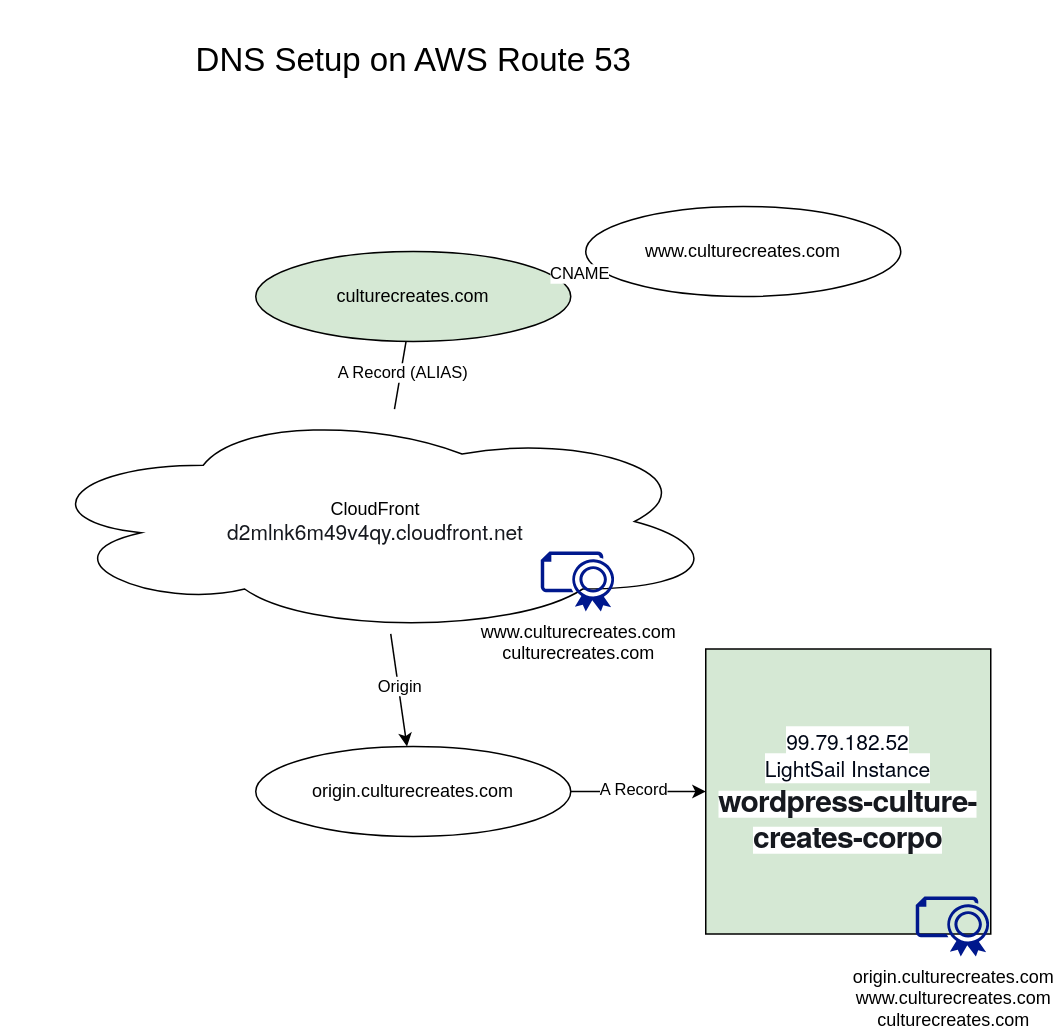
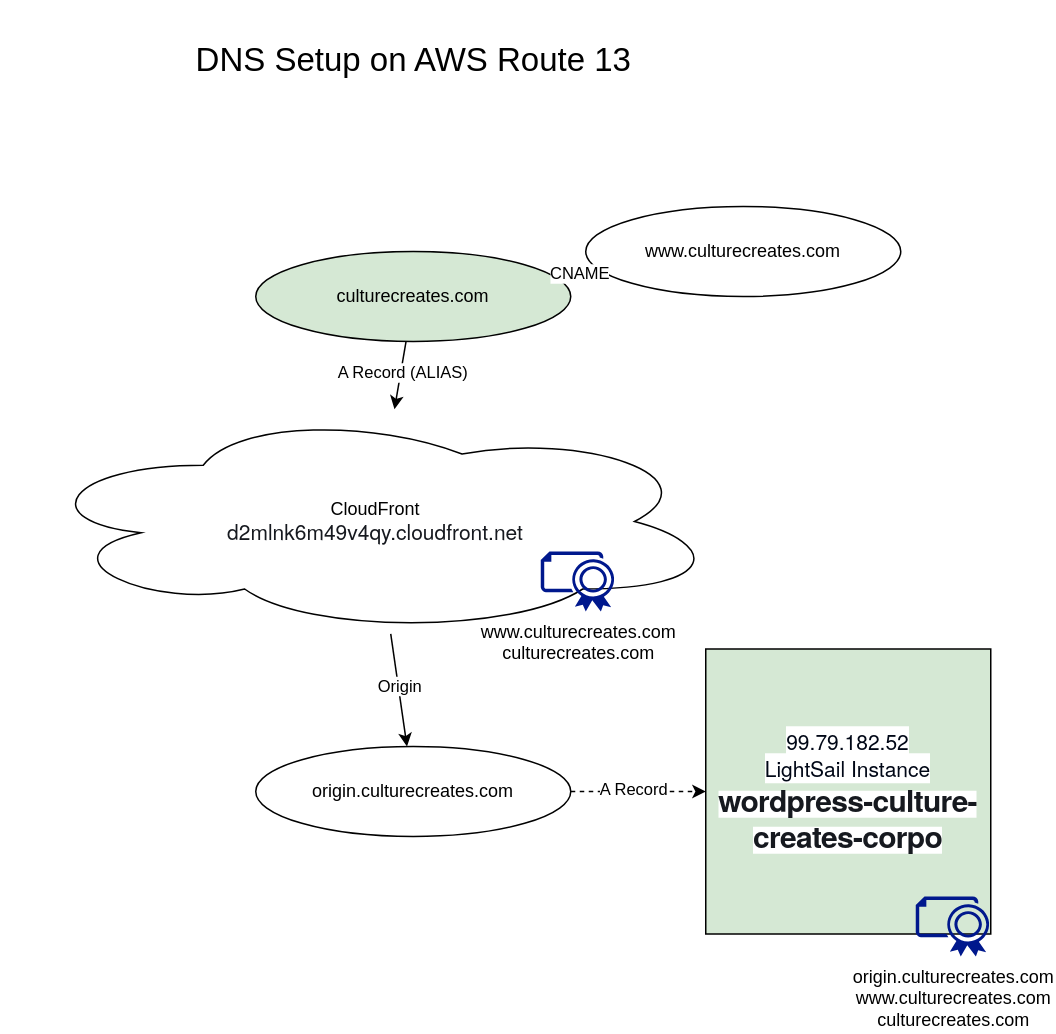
(414, 61) -> (414, 61)
(396, 401) -> (396, 398)
(681, 791) -> (681, 791)
